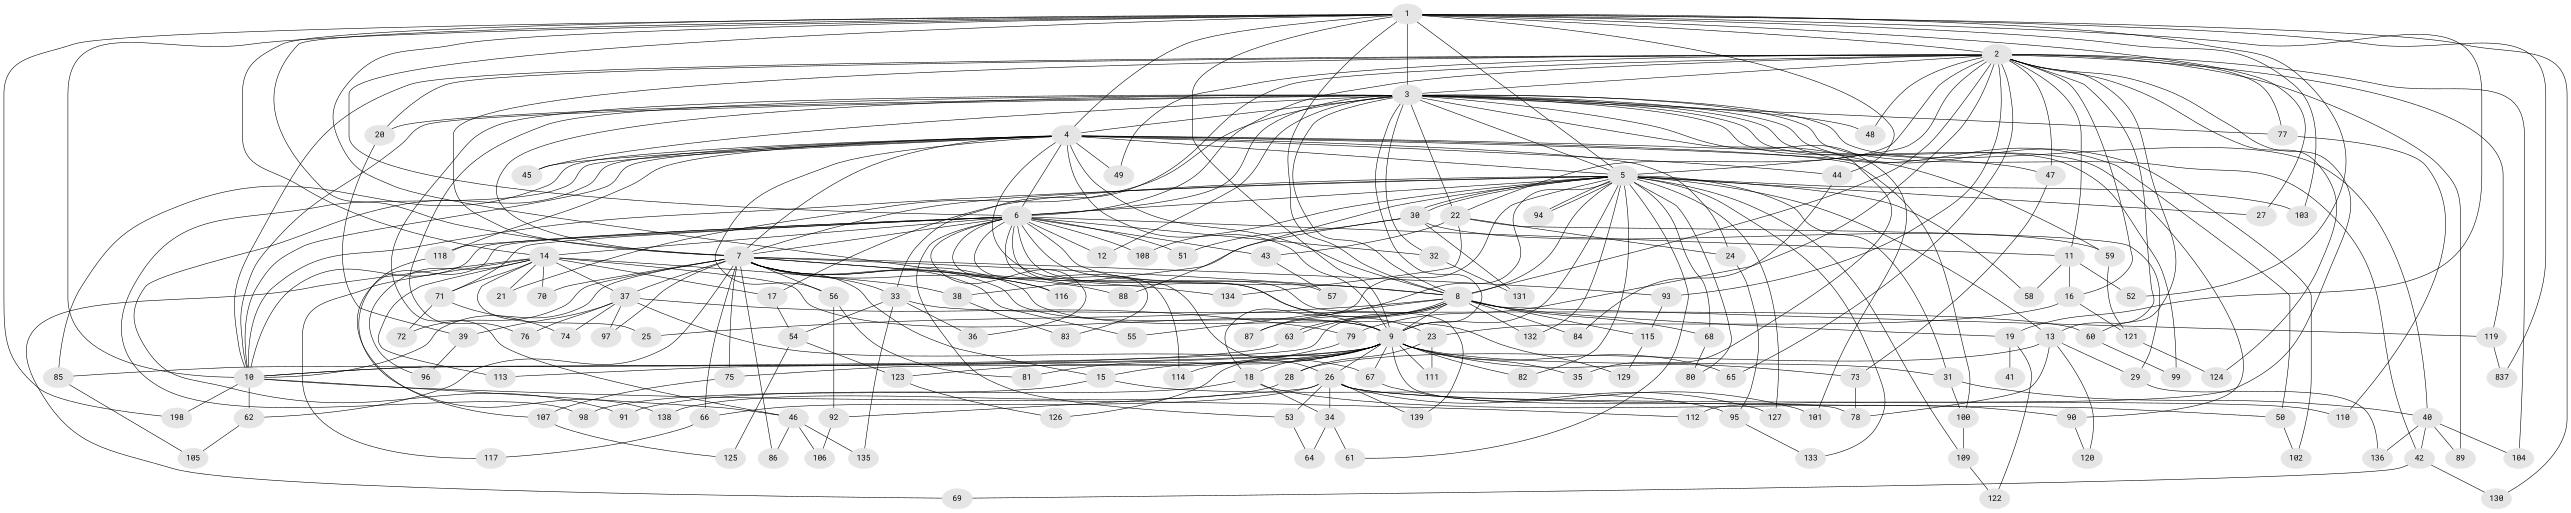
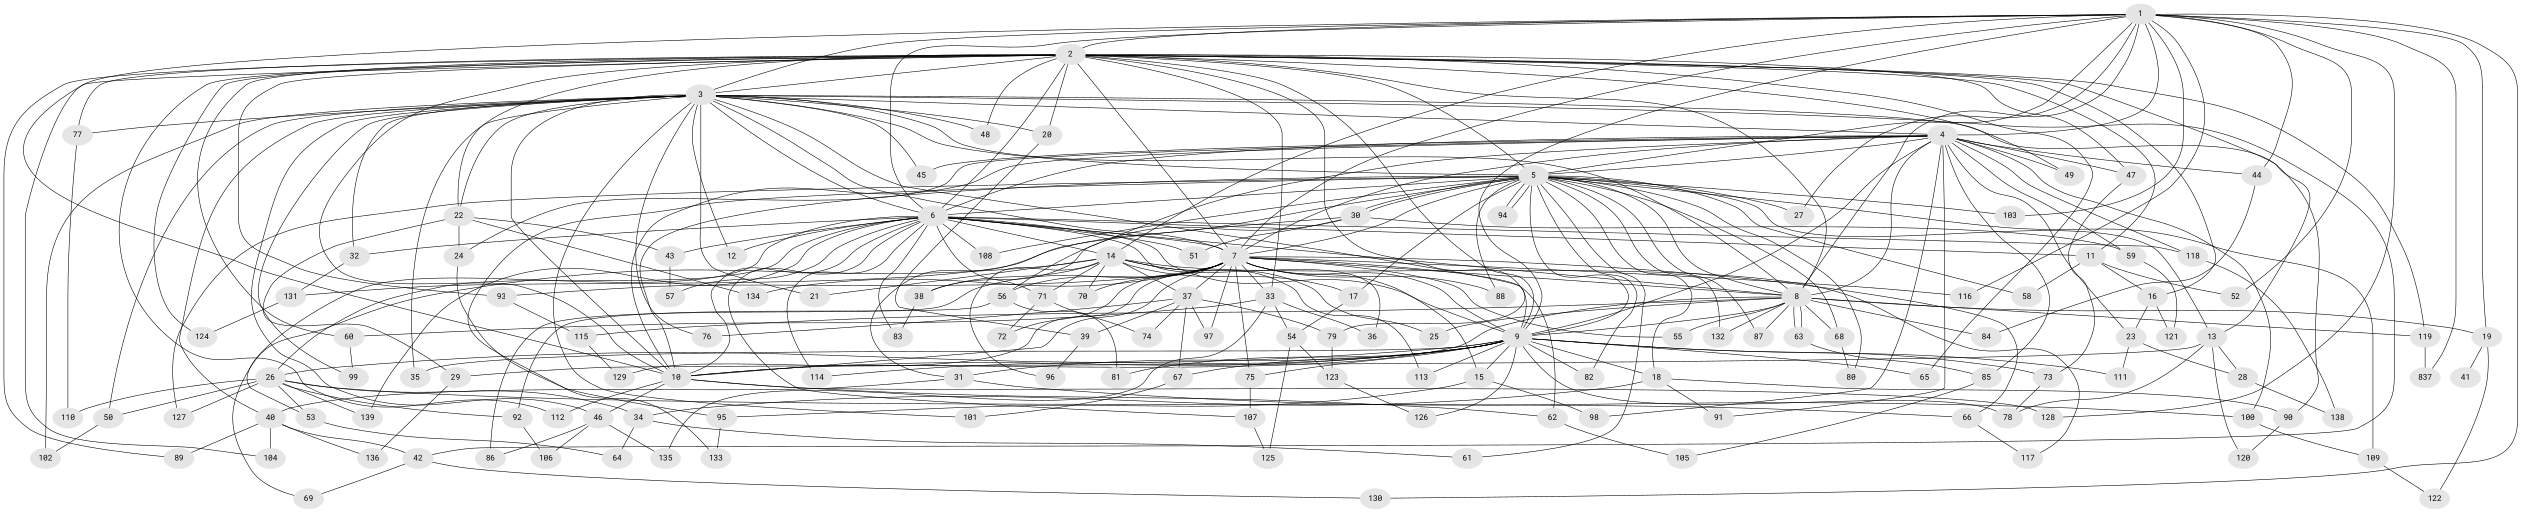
(964, 326) -> (1353, 132)
(2172, 357) -> (246, 317)
(177, 418) -> (2048, 418)
